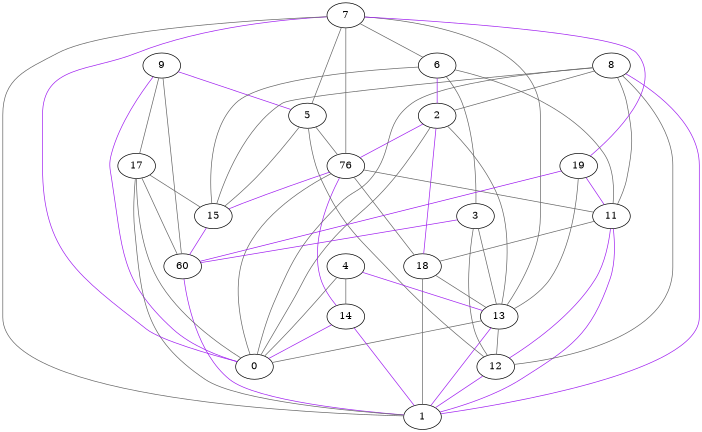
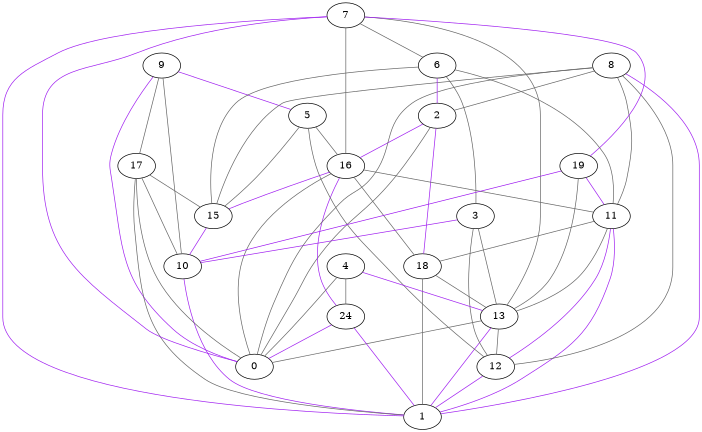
(327, 65) -> none
(346, 166) -> (346, 166)
(501, 207) -> (573, 282)
(3, 250) -> (3, 250)
(183, 266) -> (183, 266)
(346, 317) -> (346, 317)
